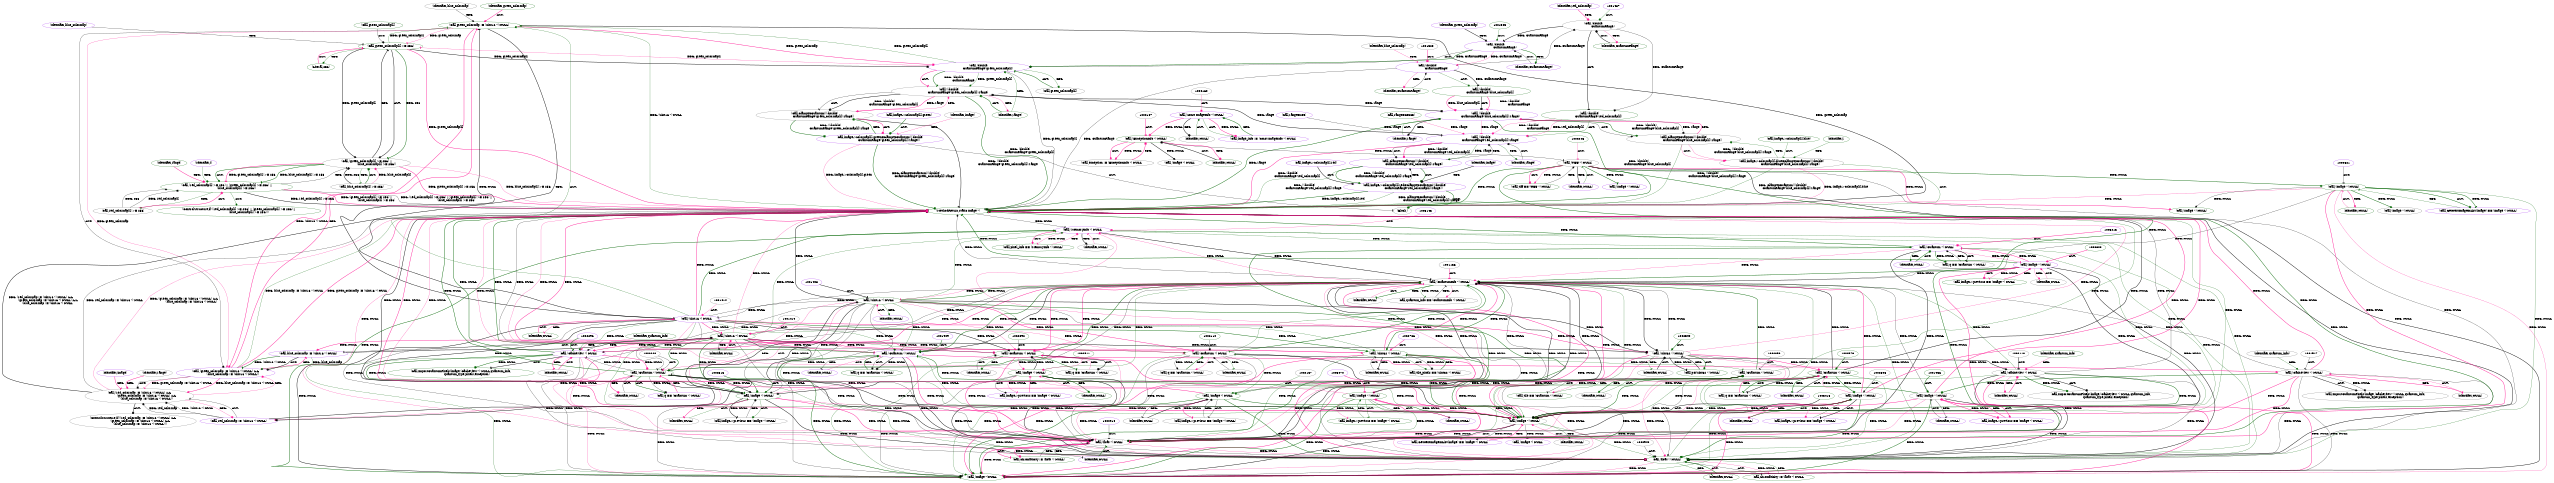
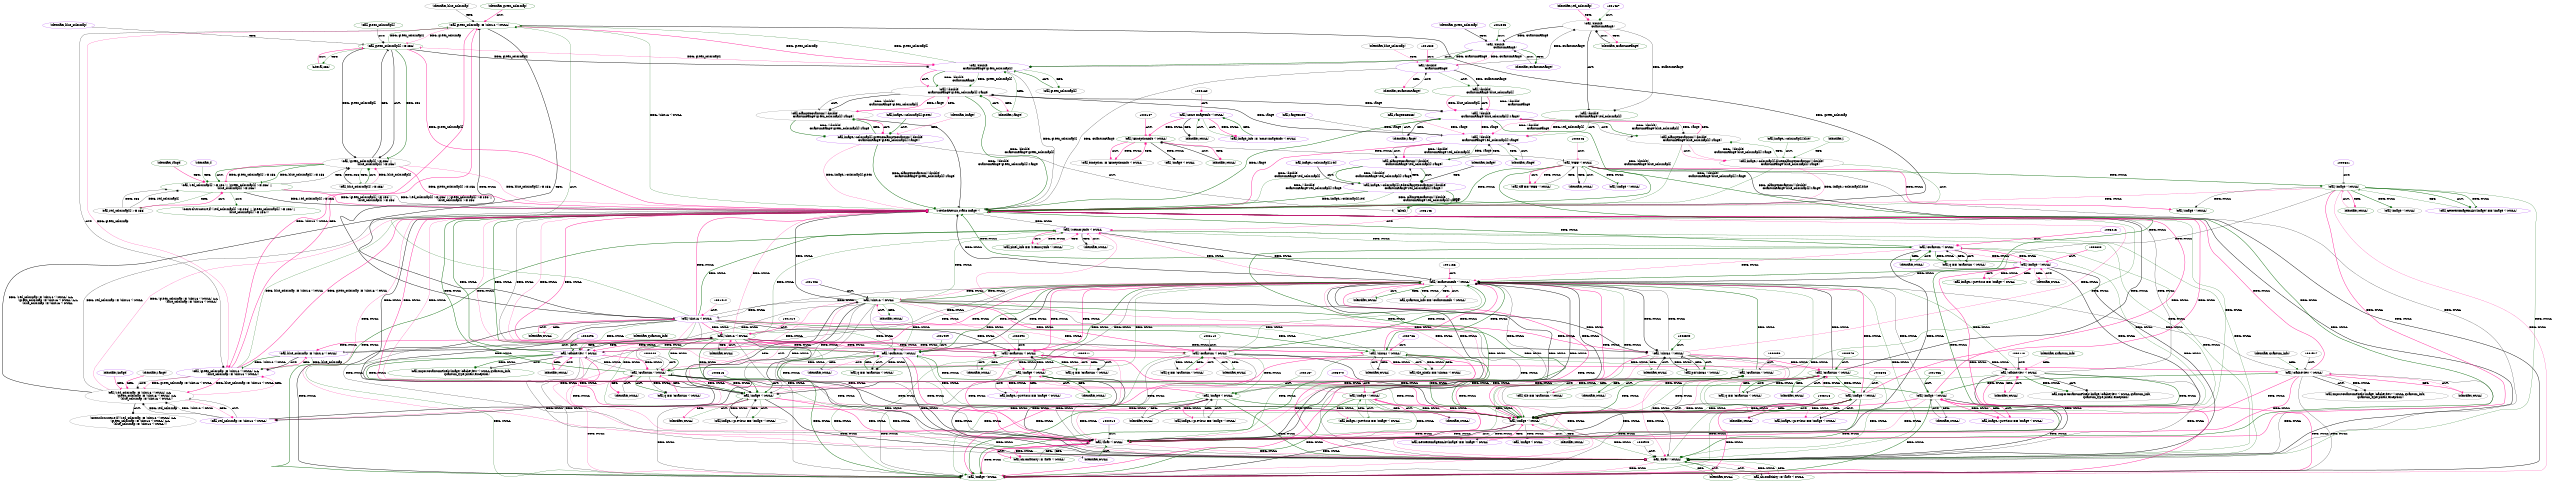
(1174, 271) -> (1174, 271)
